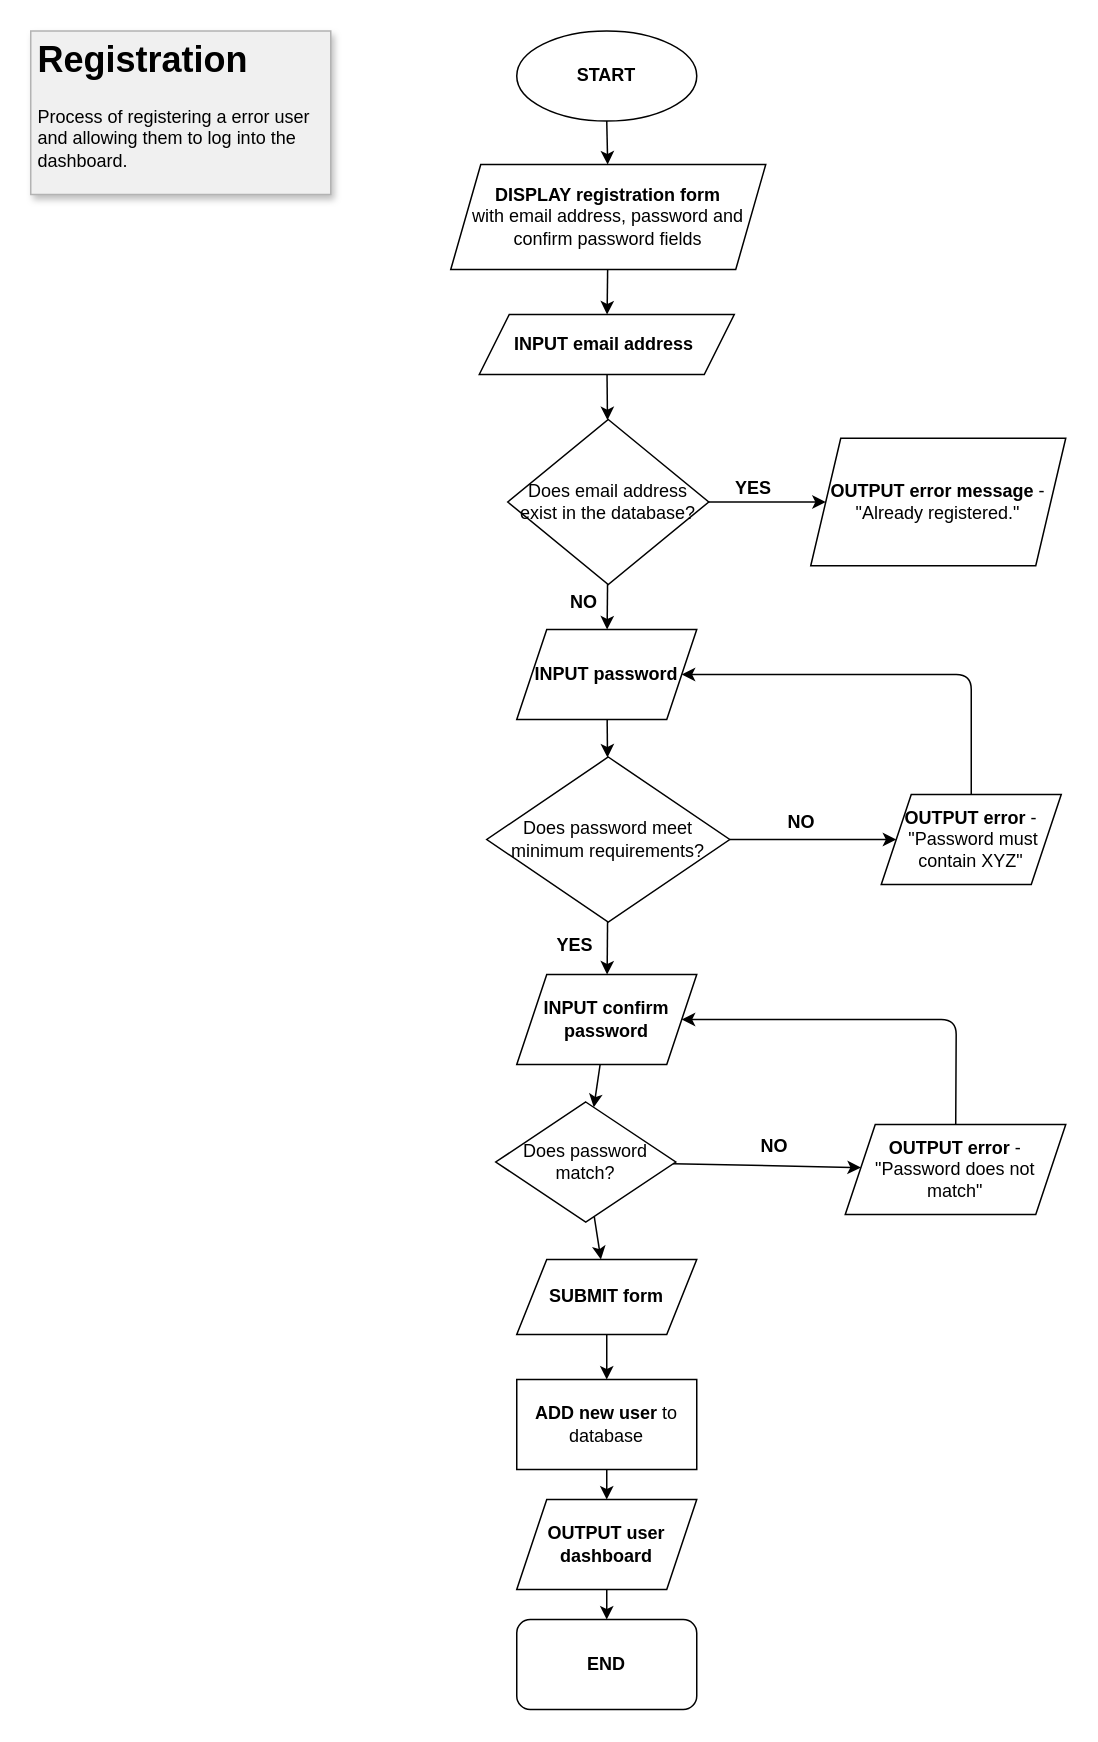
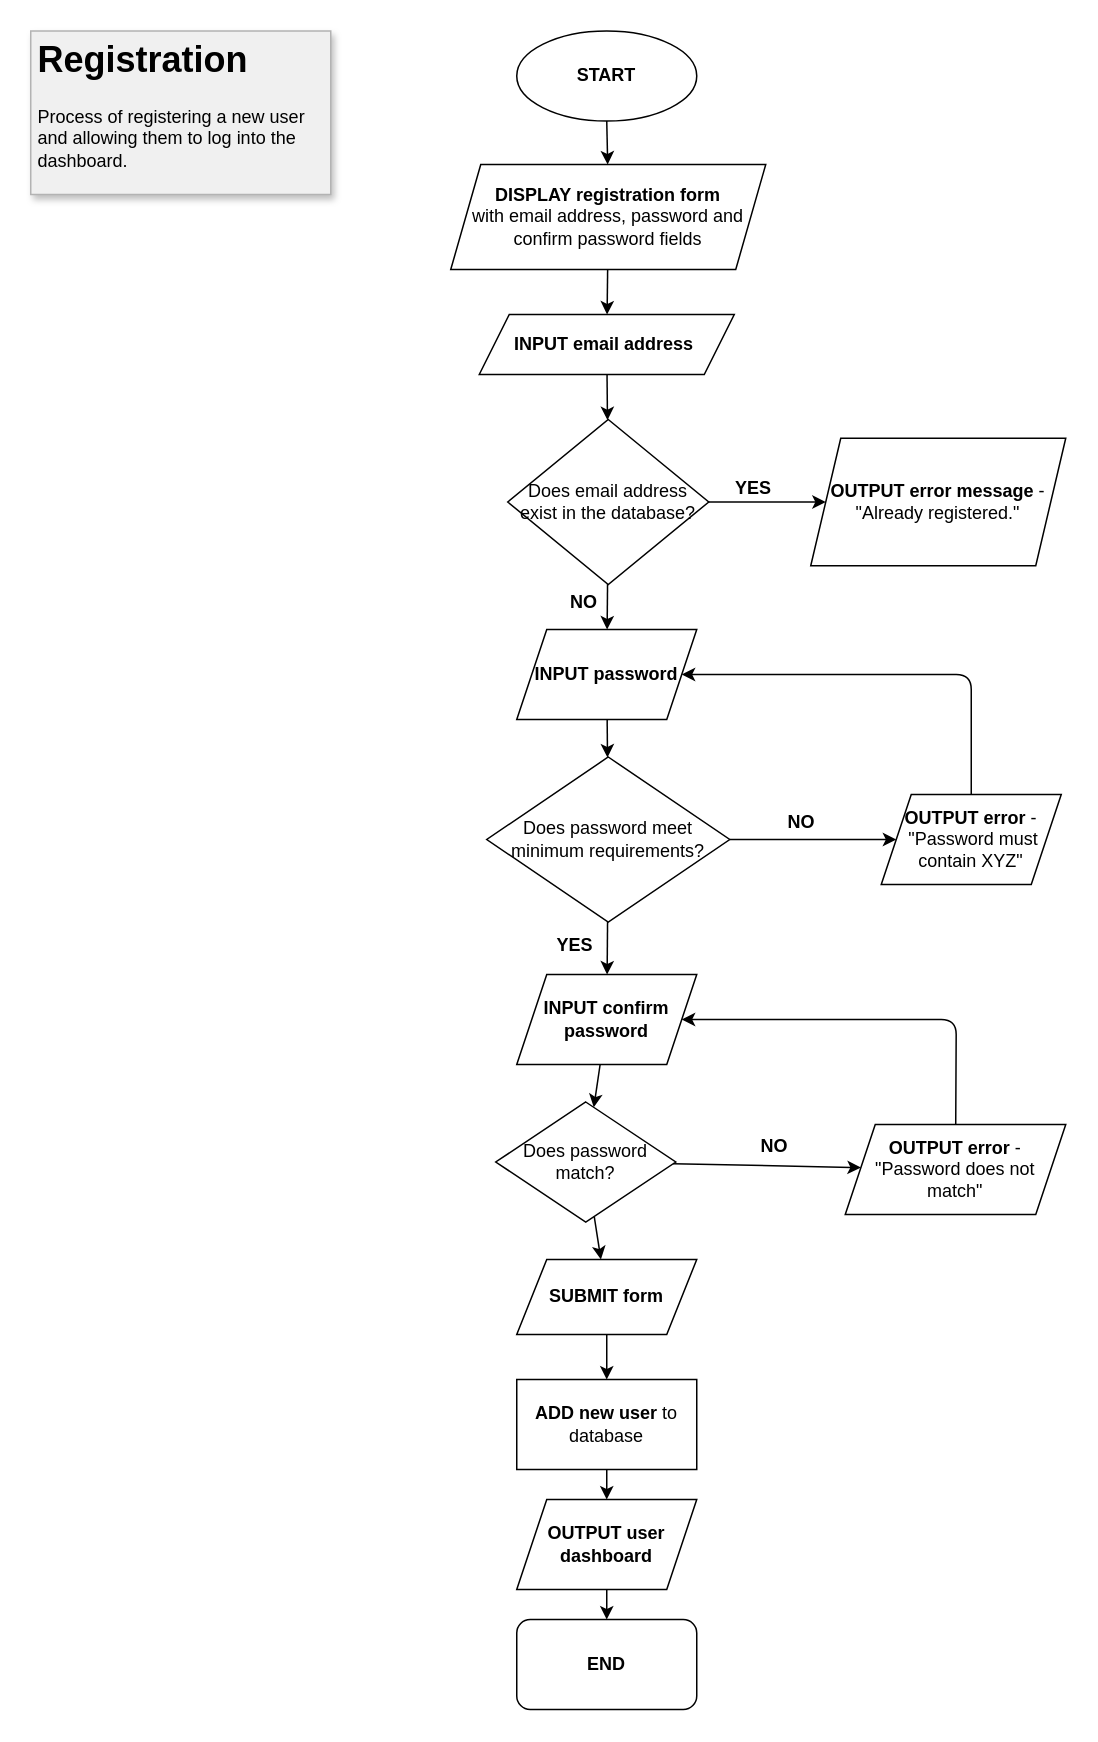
(182, 59) -> (182, 59)
